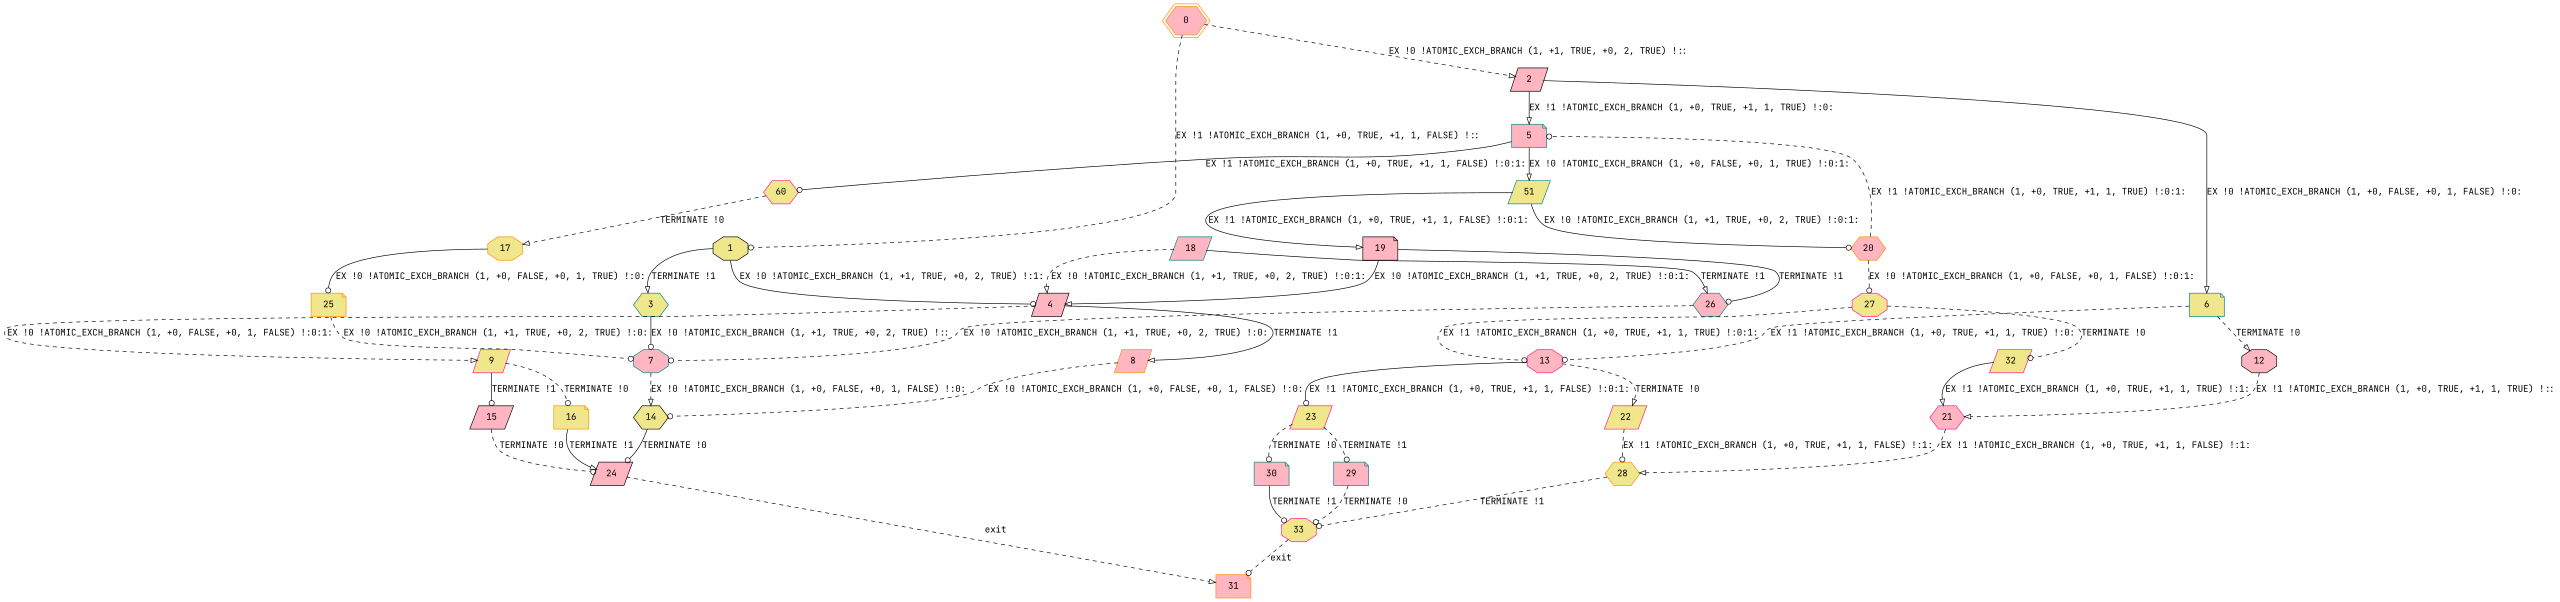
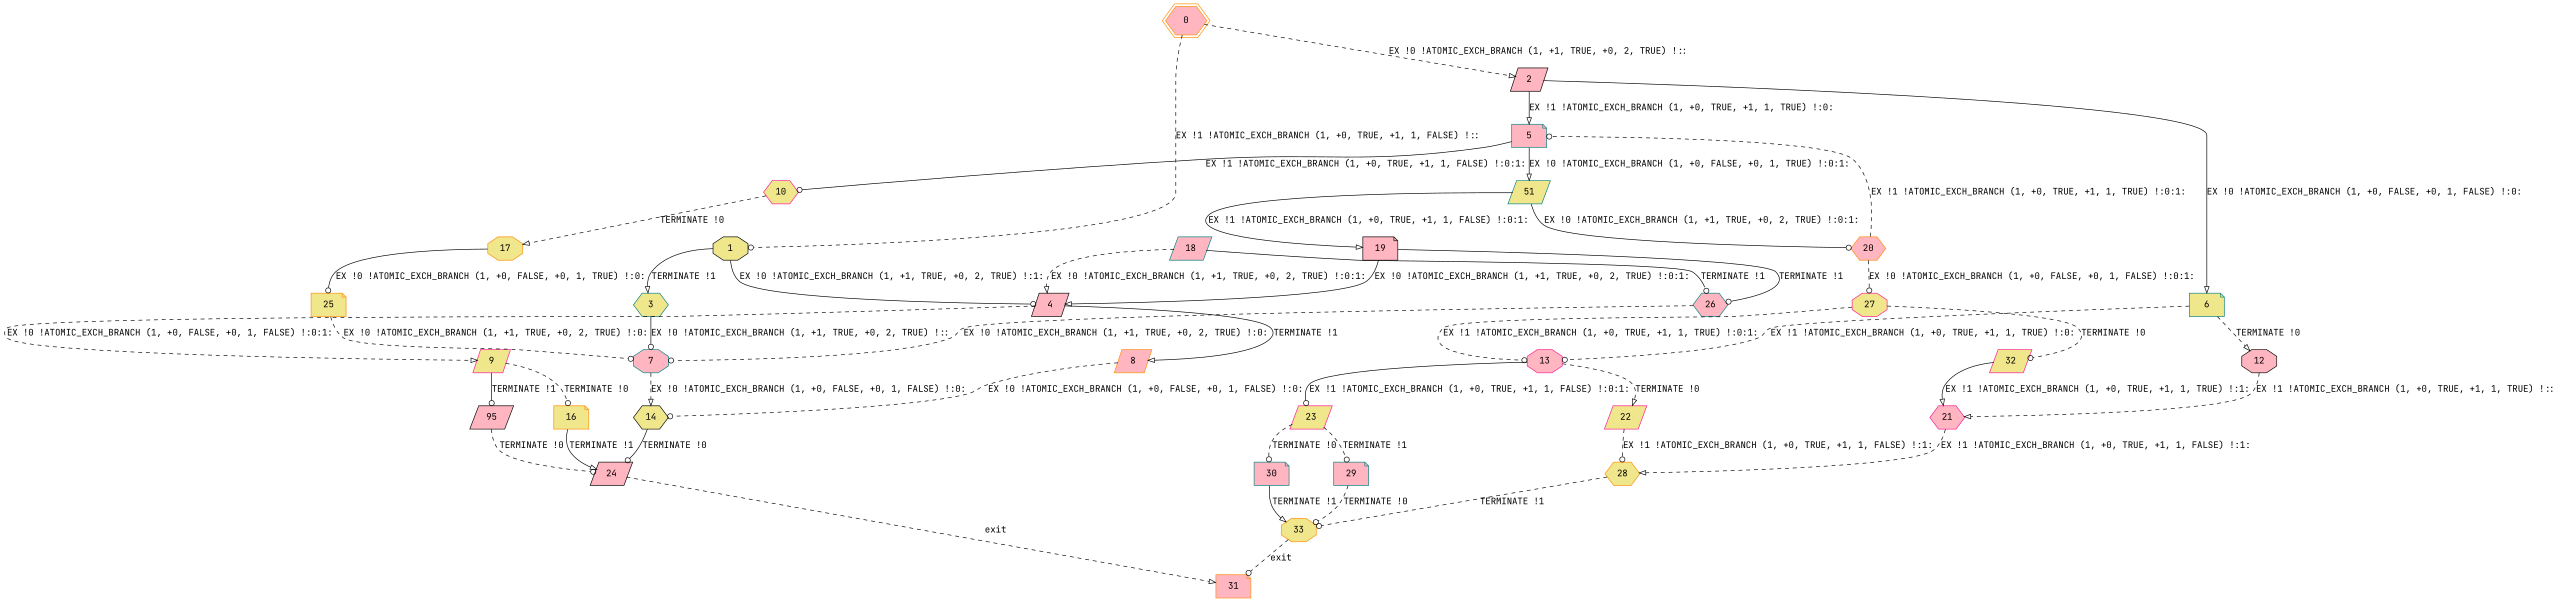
(781, 192) -> (781, 192)
(1459, 262) -> (1459, 262)
(492, 417) -> (492, 417)
(1271, 503) -> (1271, 503)
(1299, 530) -> (1299, 530)
